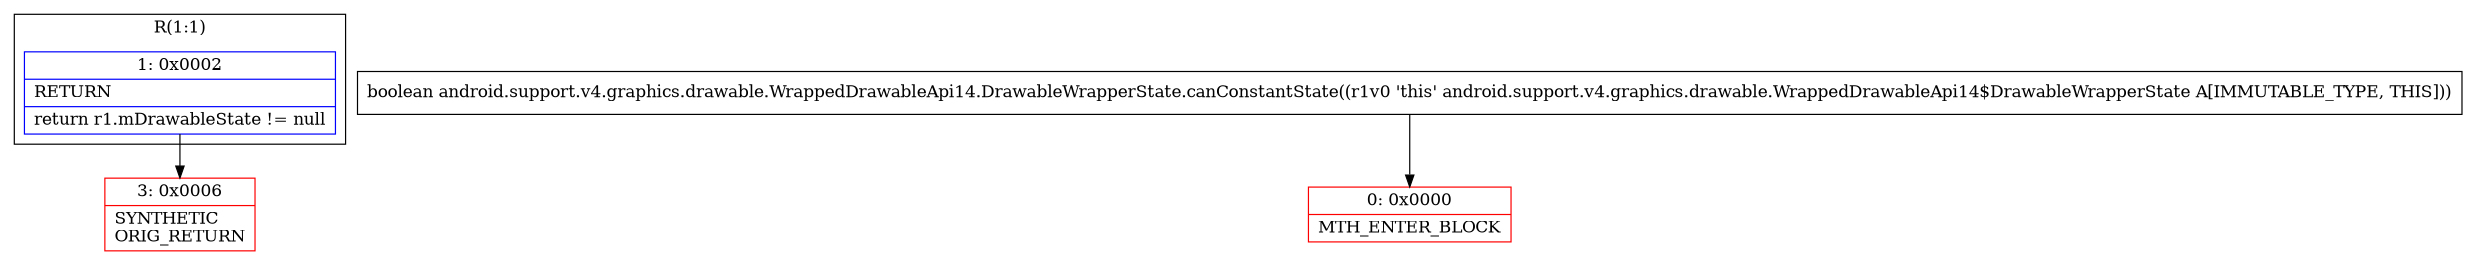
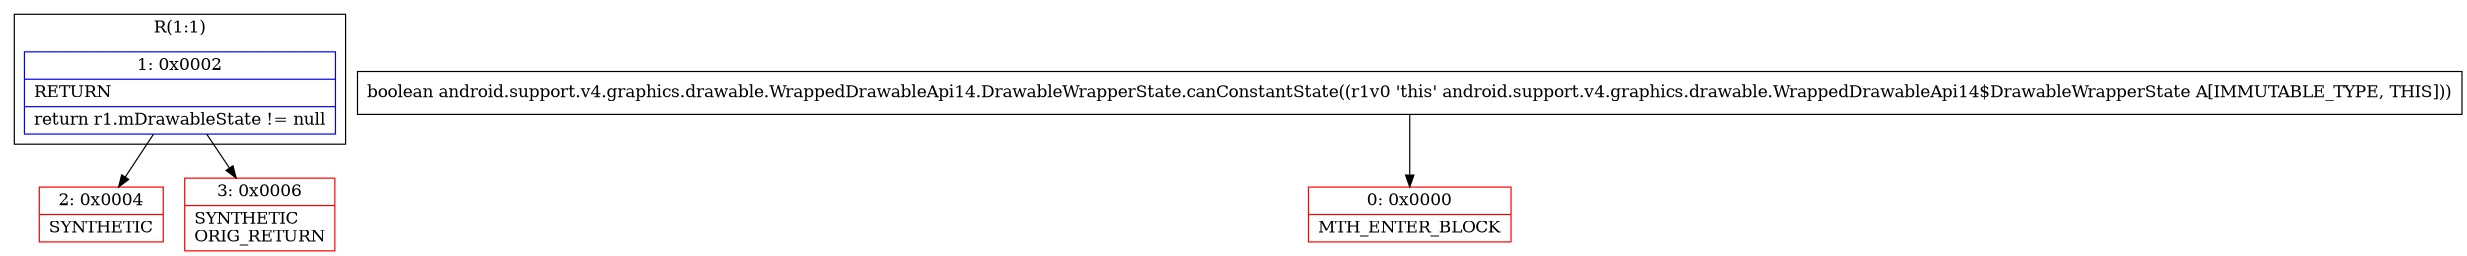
none -> (101, 214)
